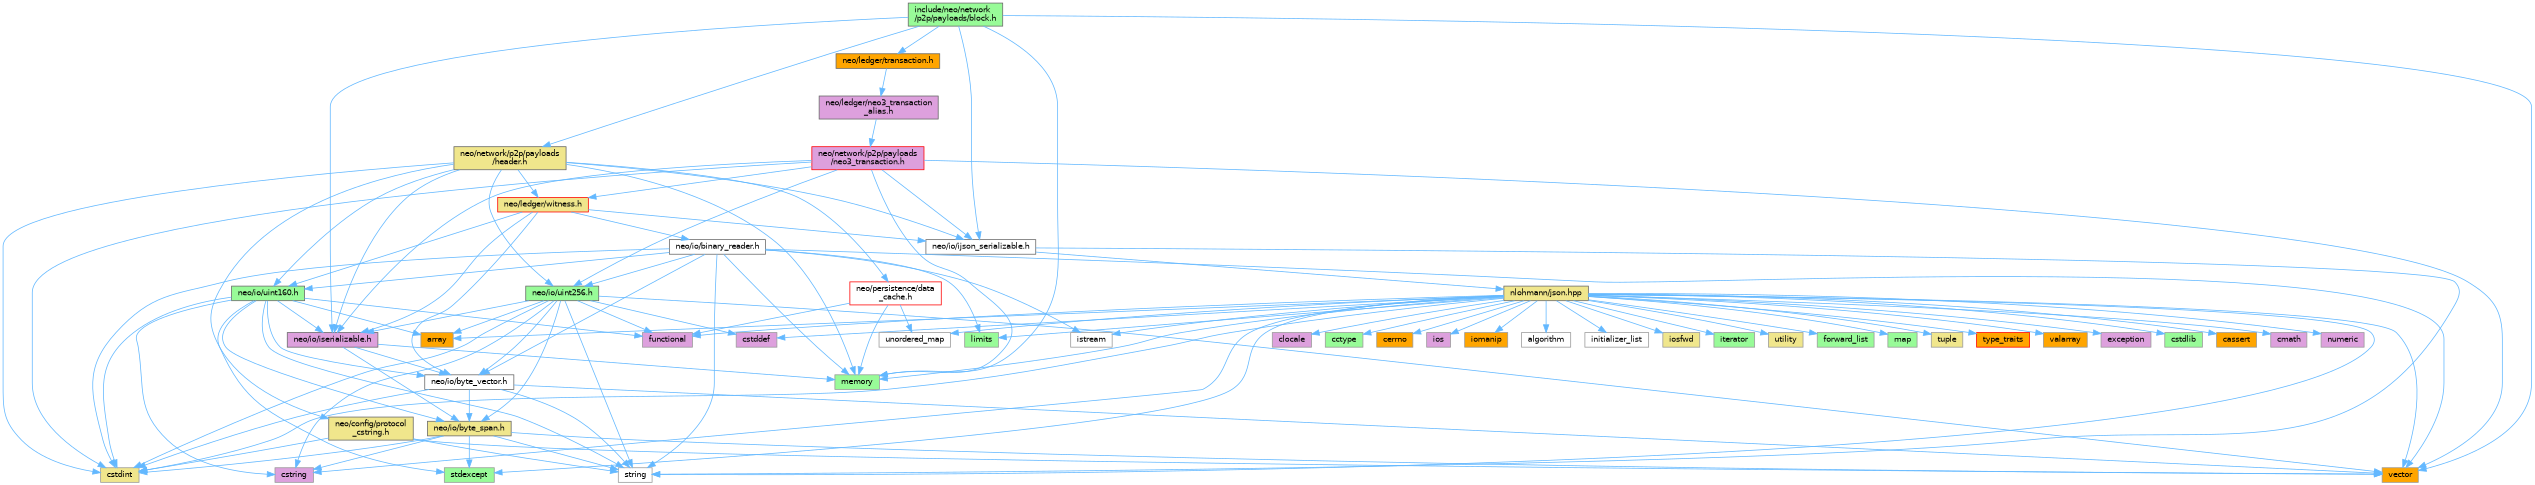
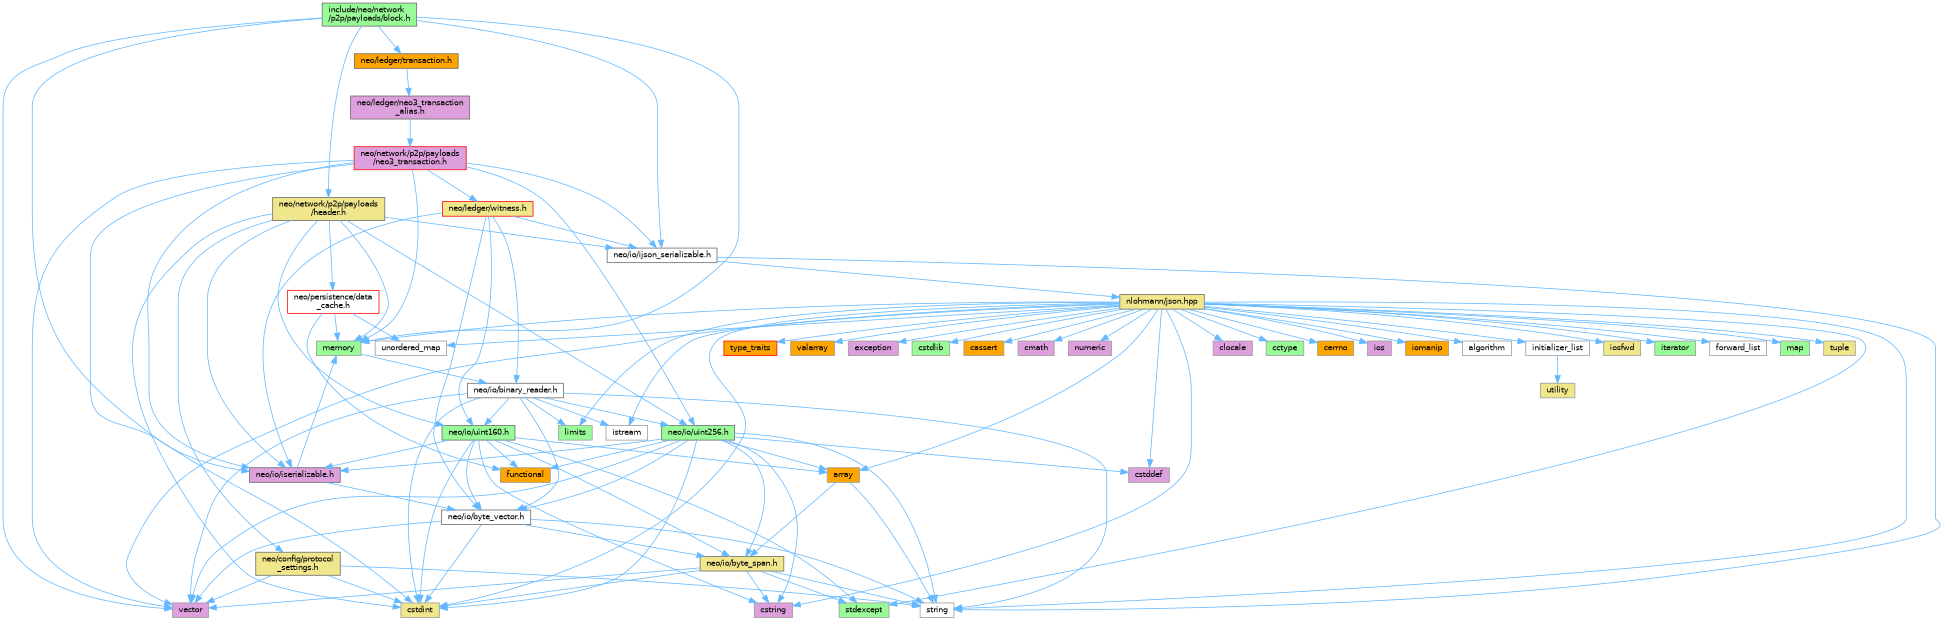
(525, 179) -> none
(770, 302) -> (420, 368)
(1102, 310) -> none
(1709, 322) -> (1558, 366)
(667, 340) -> (525, 475)
(1846, 340) -> (1738, 348)
(398, 382) -> (792, 520)
(432, 396) -> (894, 537)
(371, 429) -> (298, 564)
(2400, 475) -> (190, 610)
